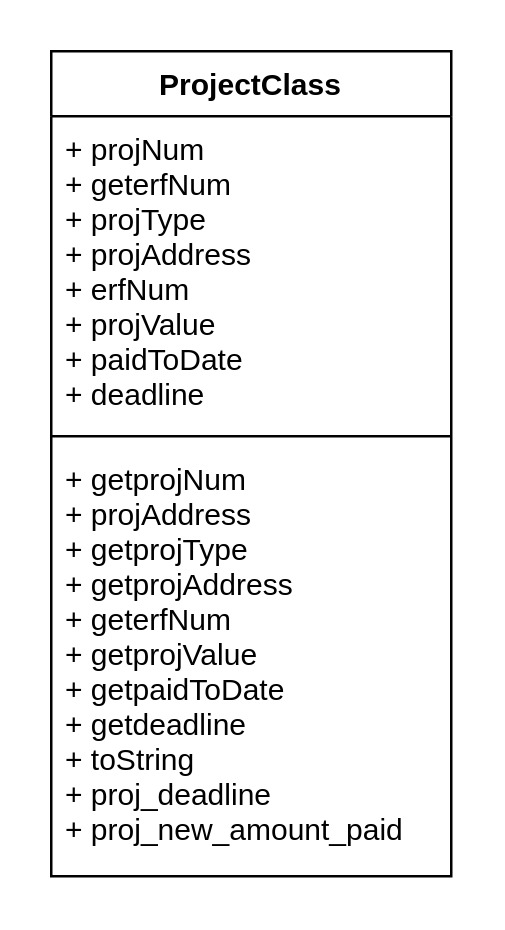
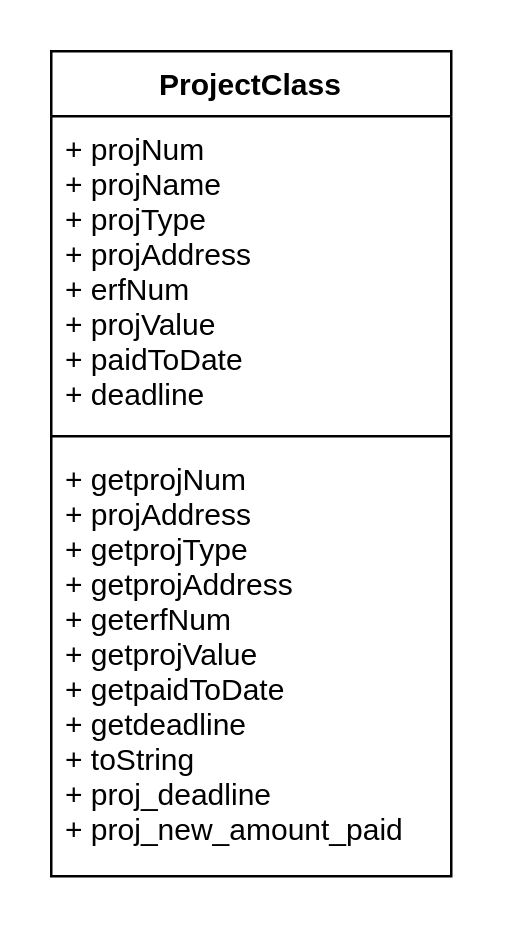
(137, 150) -> (137, 150)
